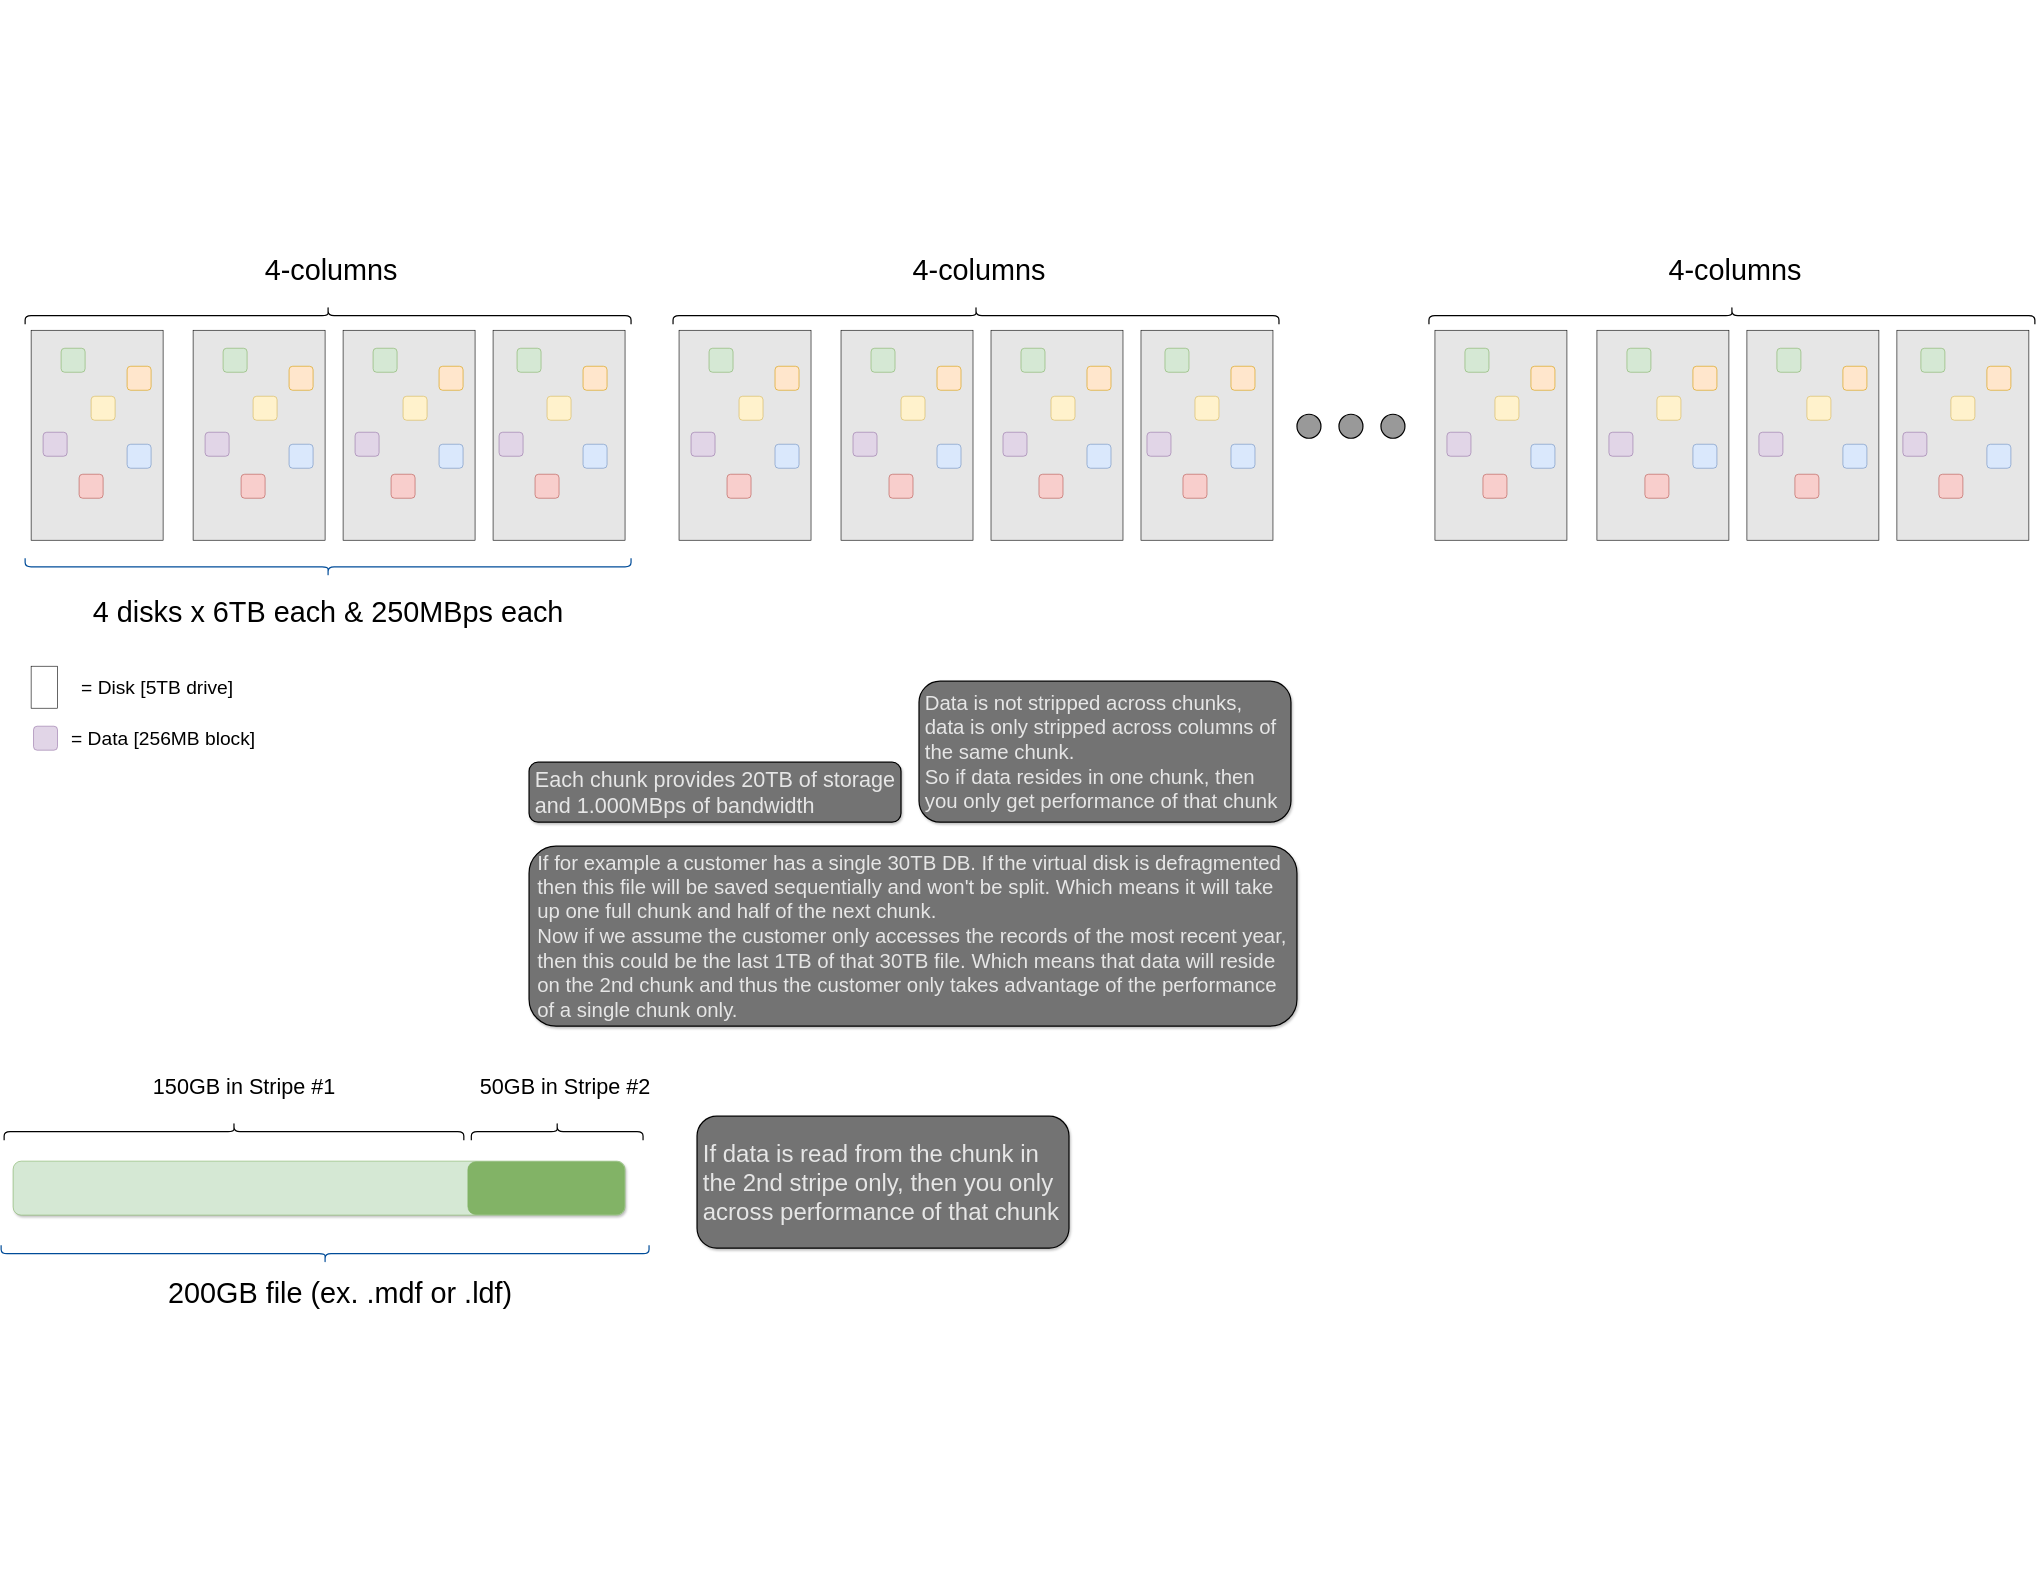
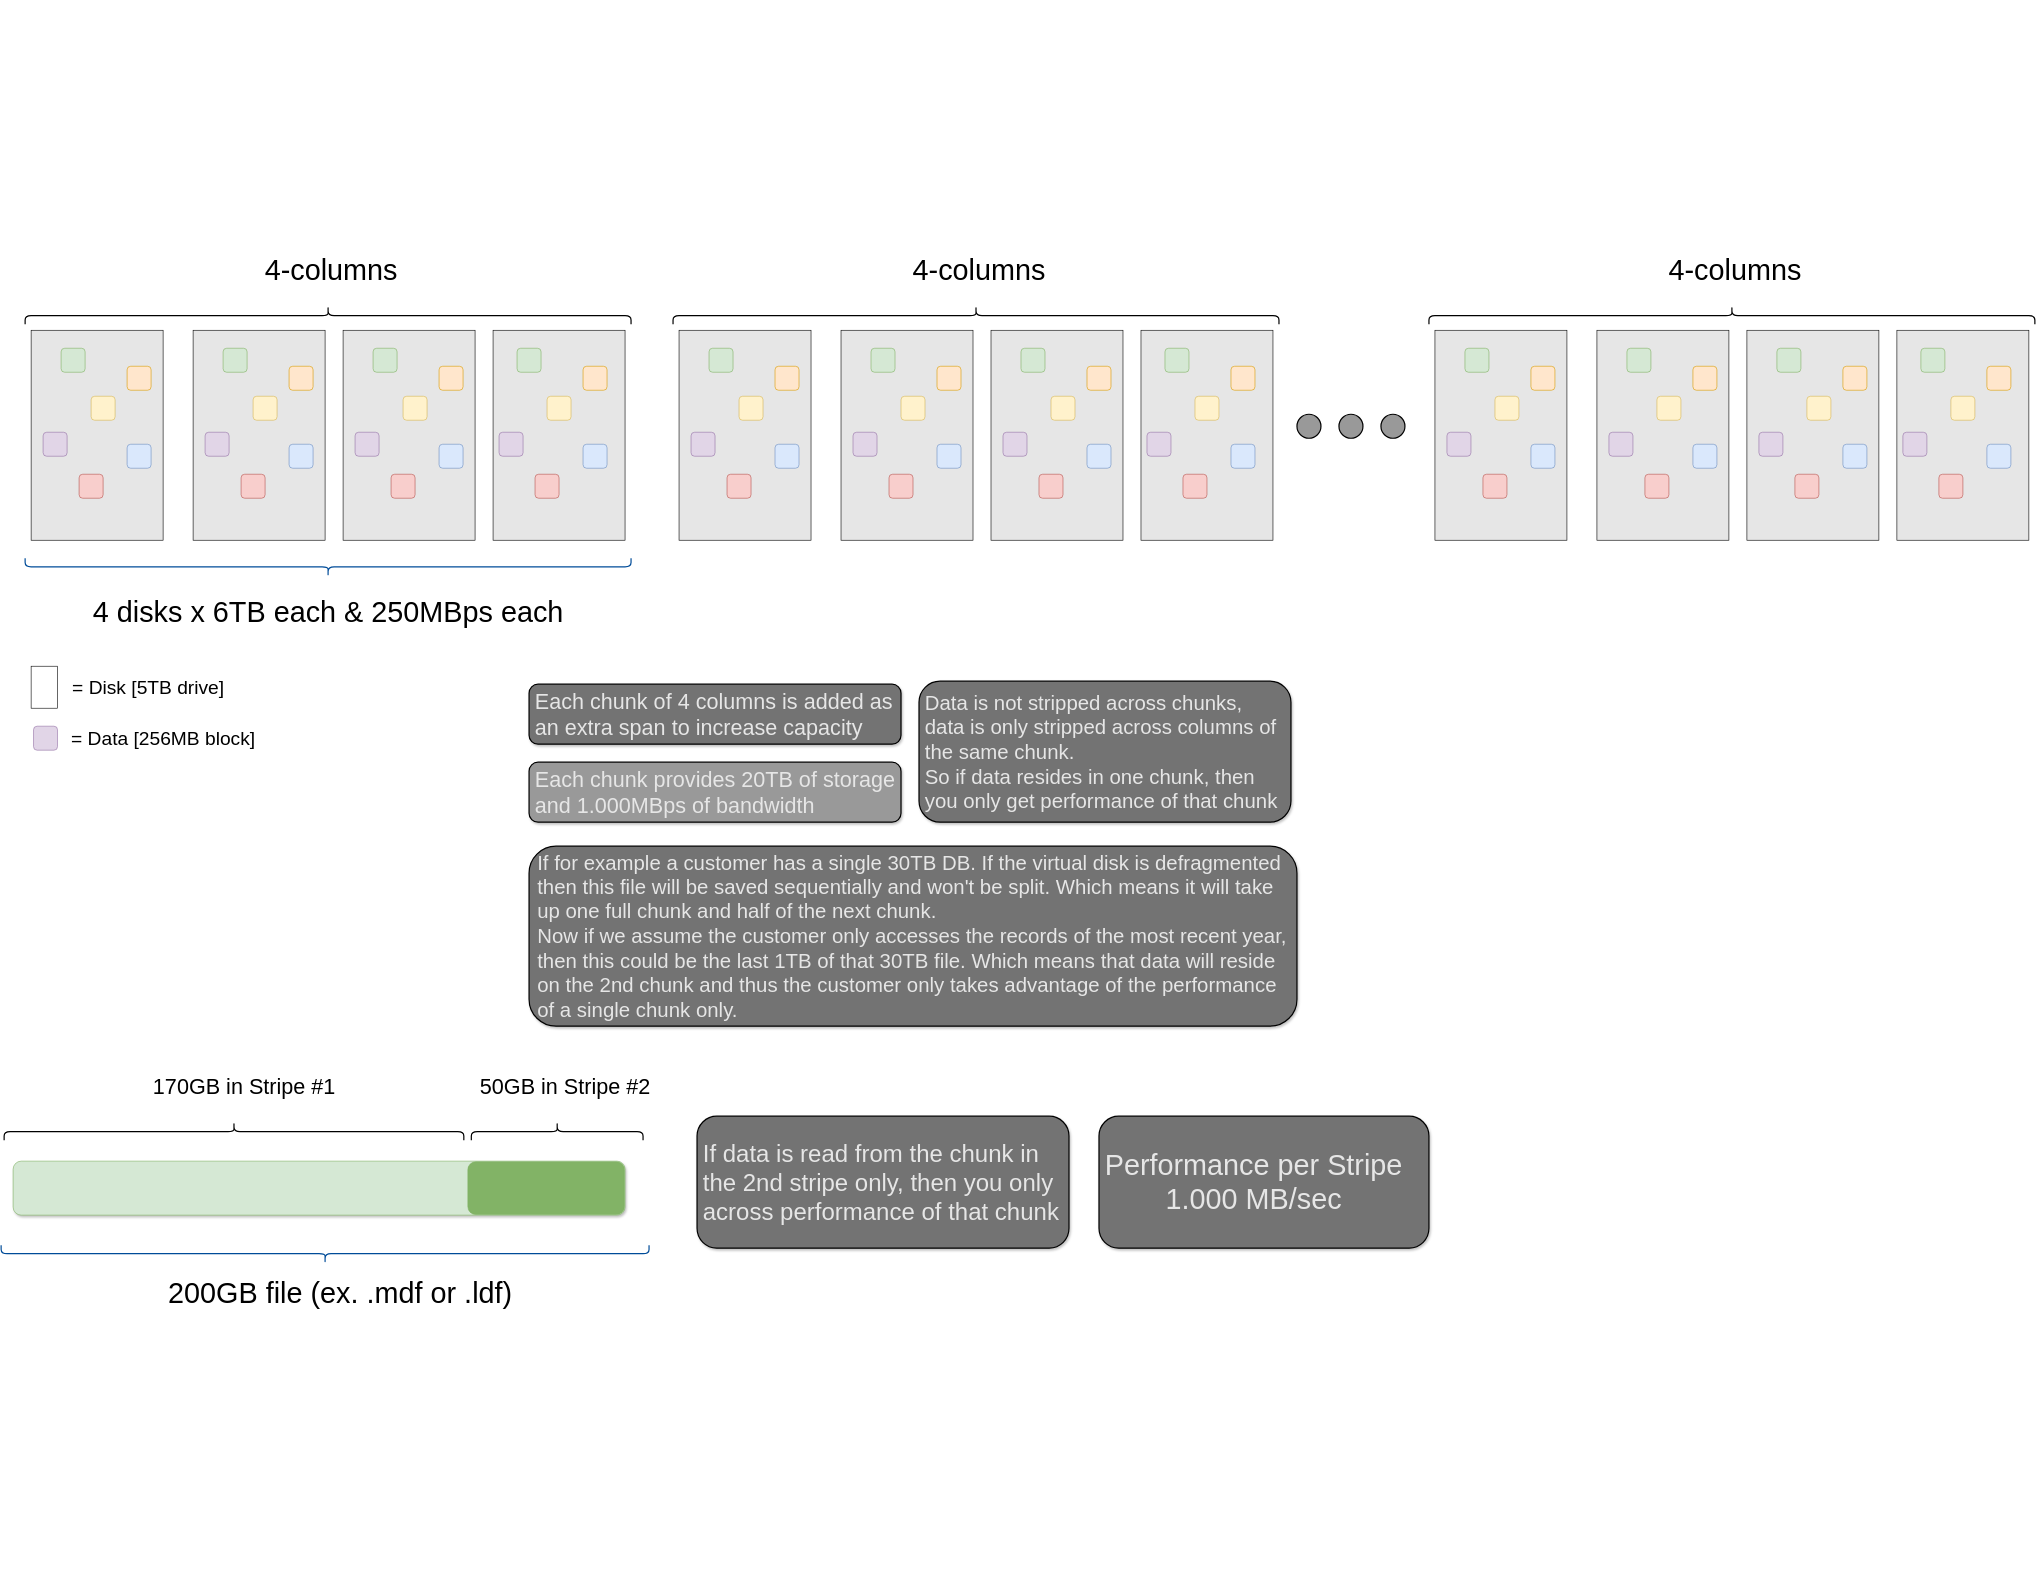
(157, 687) -> (148, 687)
none -> (715, 714)
(715, 792) -> (715, 792)
(244, 1086) -> (244, 1086)
none -> (1264, 1182)
